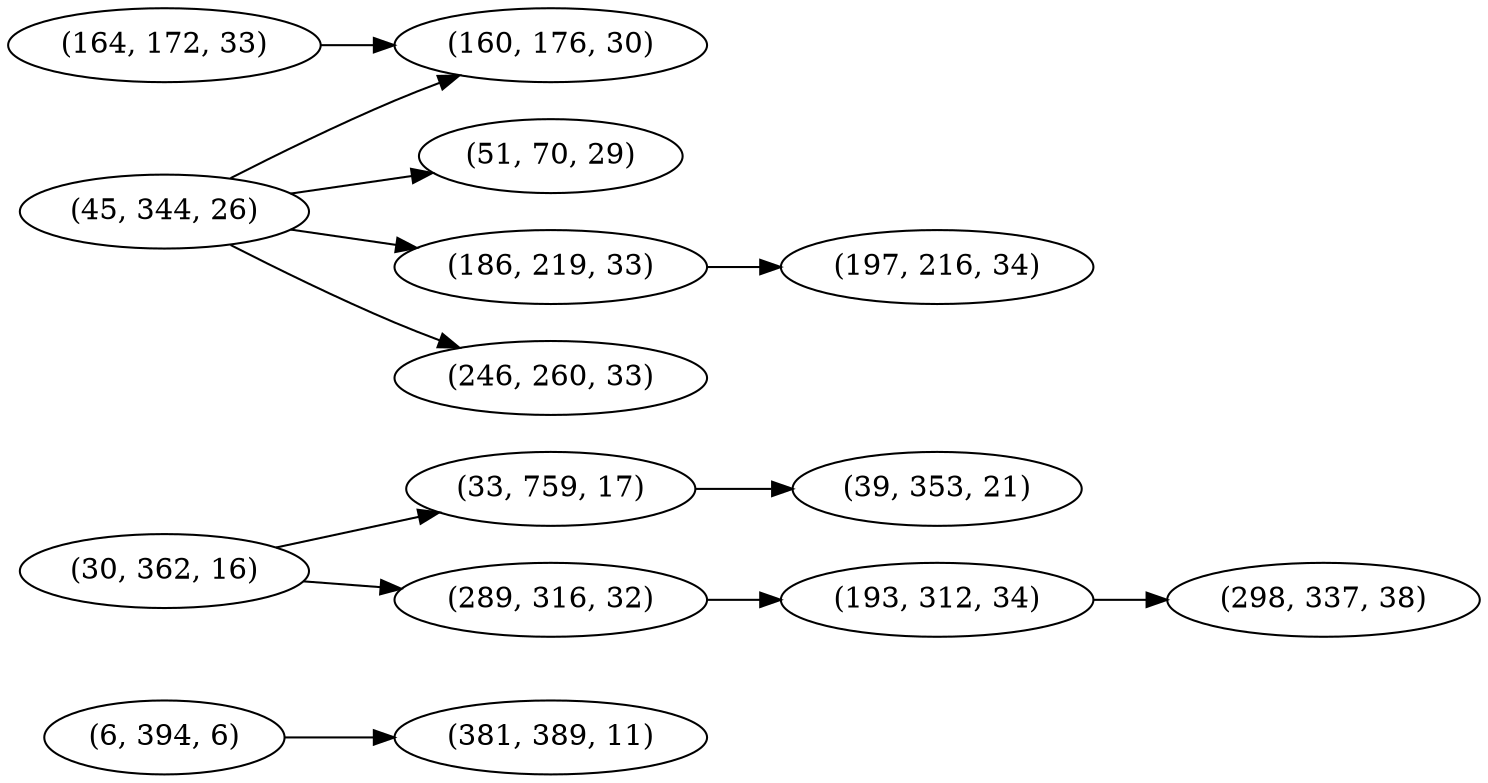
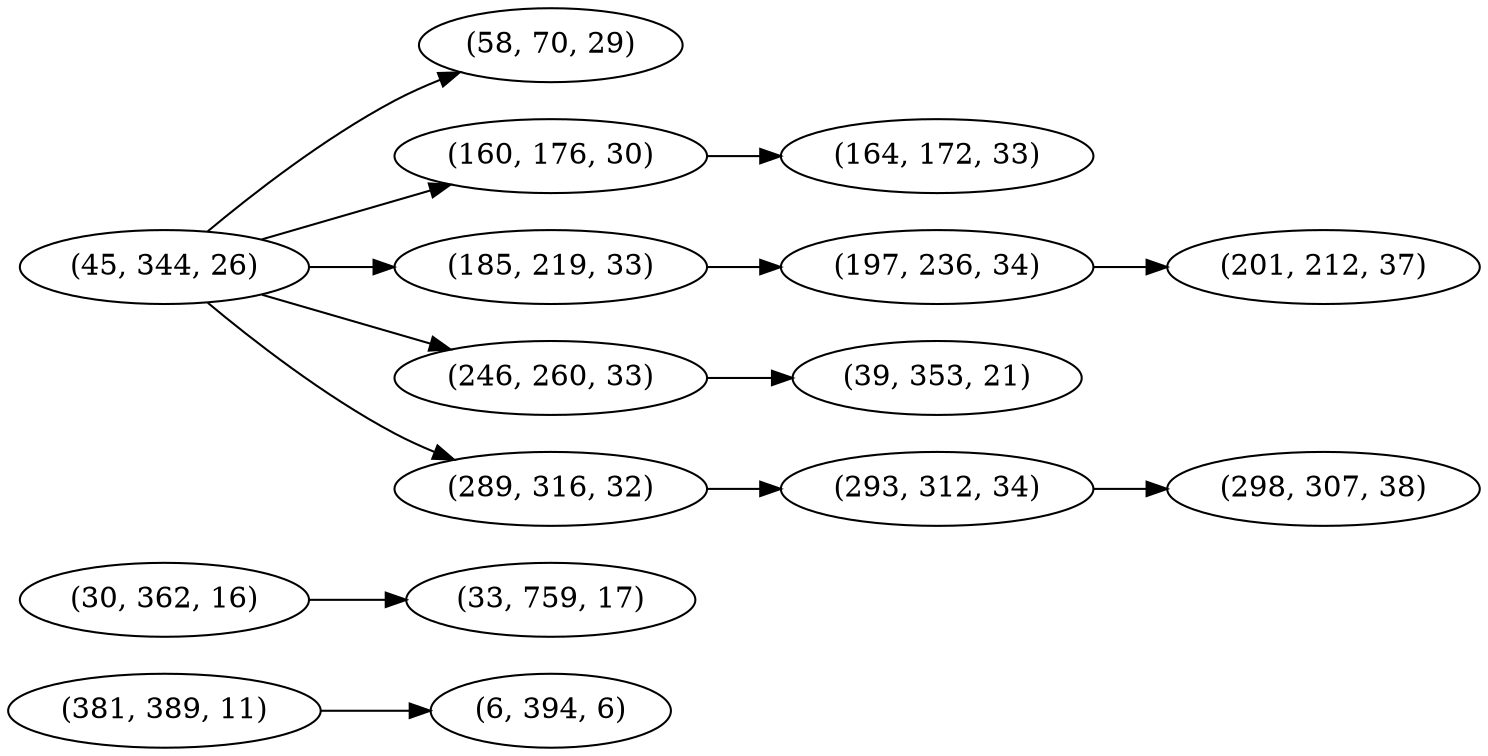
(347, 45) -> (734, 156)
(551, 156) -> (551, 45)
(551, 267) -> (551, 267)
(937, 267) -> (937, 267)
none -> (1323, 267)
(733, 489) -> (739, 378)
(342, 584) -> (316, 385)
(937, 600) -> (937, 489)
(1323, 600) -> (1323, 489)
(329, 737) -> (365, 711)
